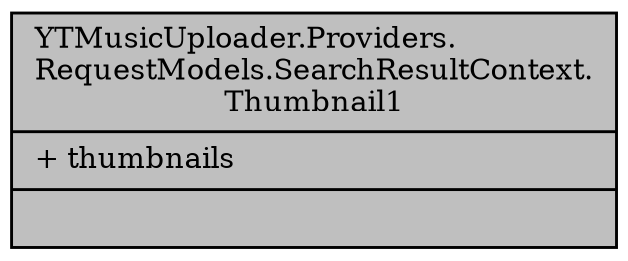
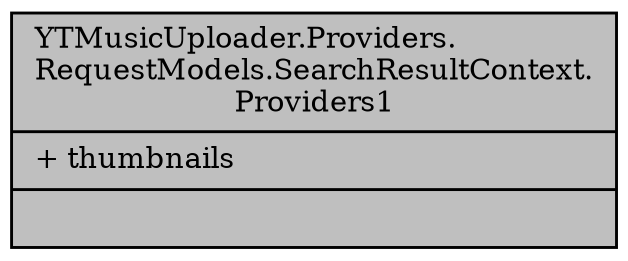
(314, 103) -> (314, 103)
